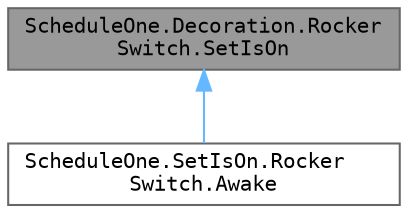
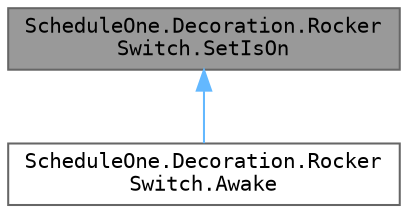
(204, 174) -> (204, 174)
